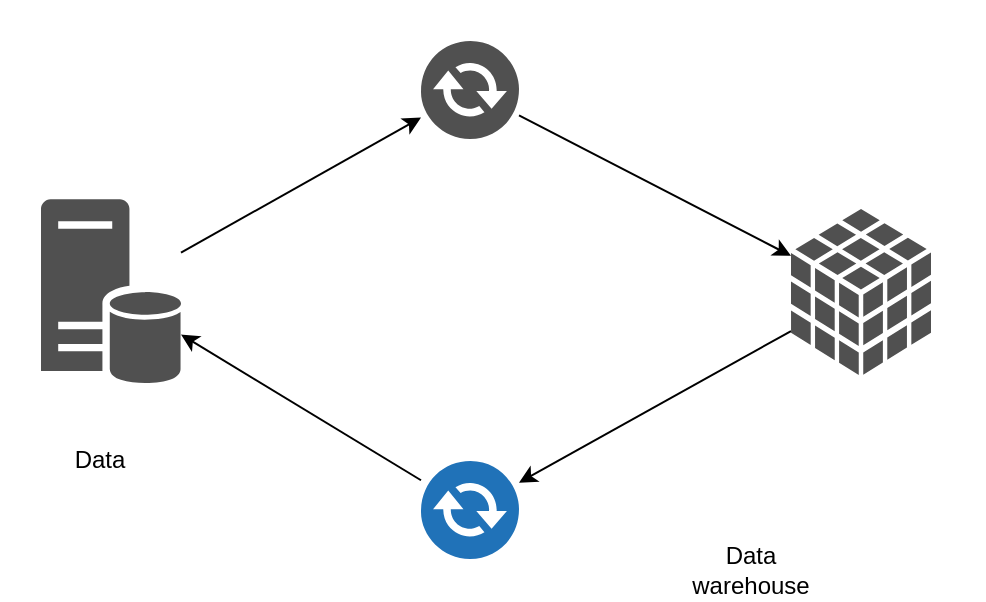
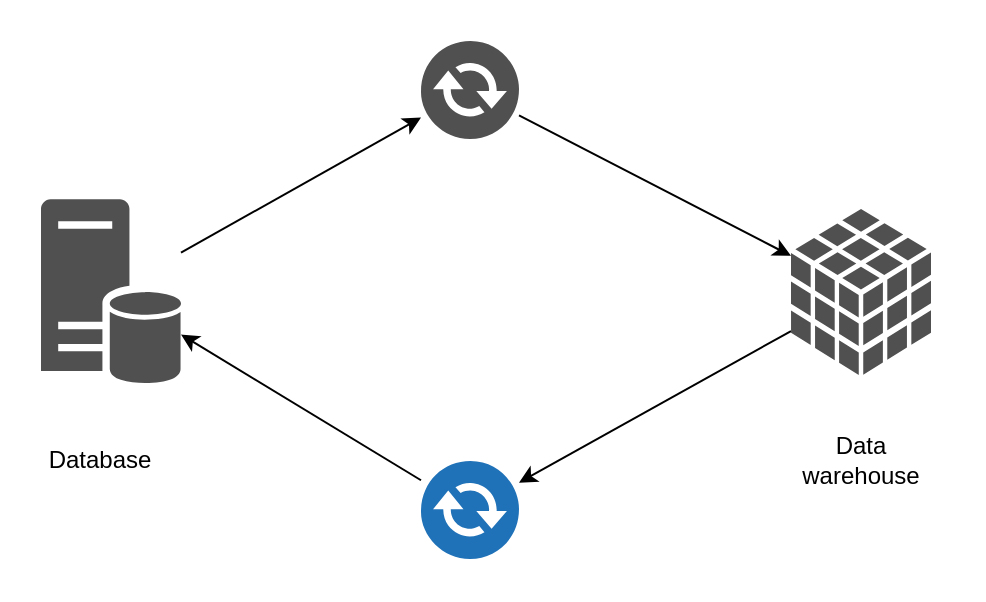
(101, 461) -> (101, 461)
(752, 571) -> (862, 461)
